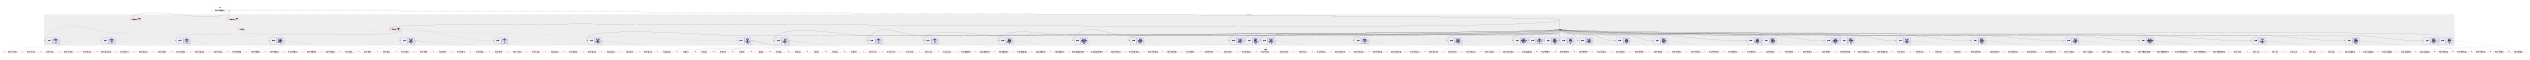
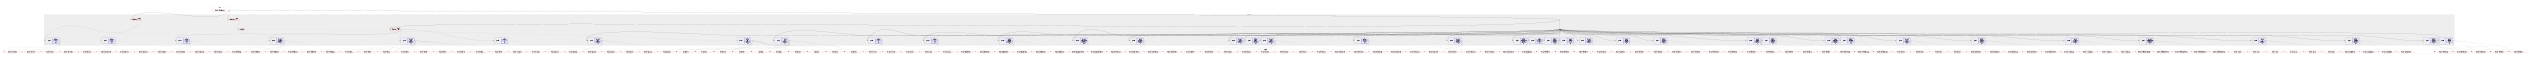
(2425, 52) -> none
